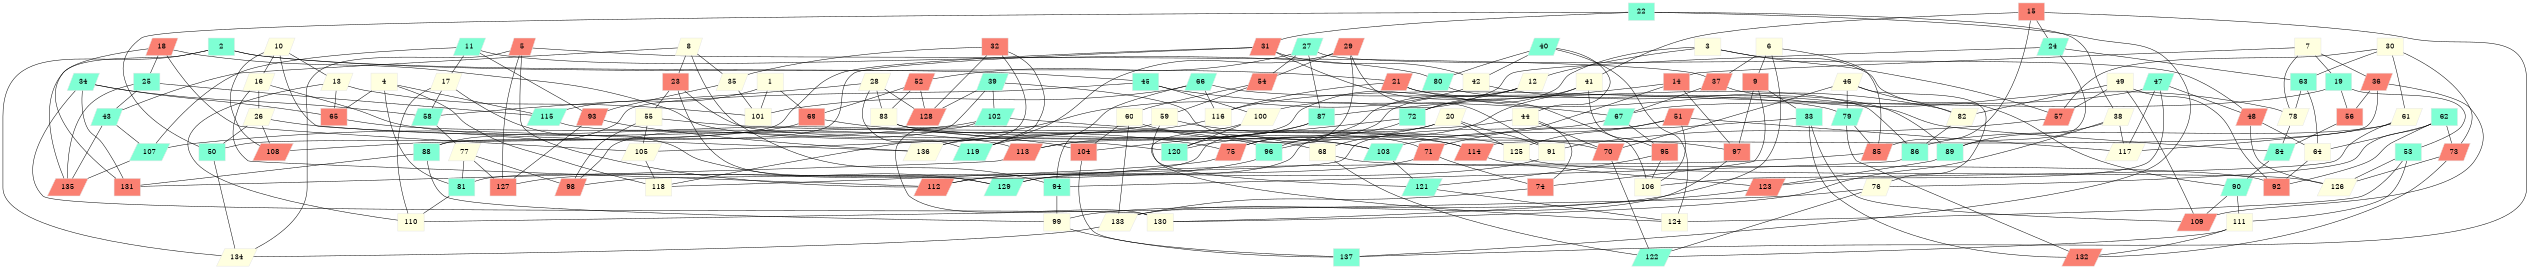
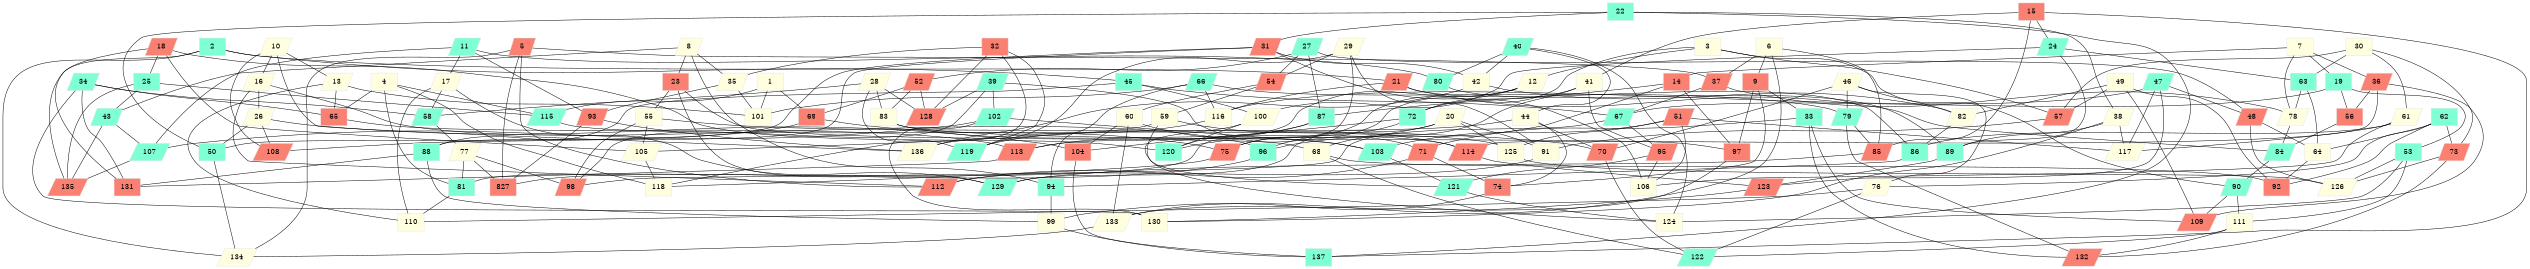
(1348, 47) -> (1348, 47)
(1665, 152) -> (1662, 152)
(503, 187) -> (503, 187)
